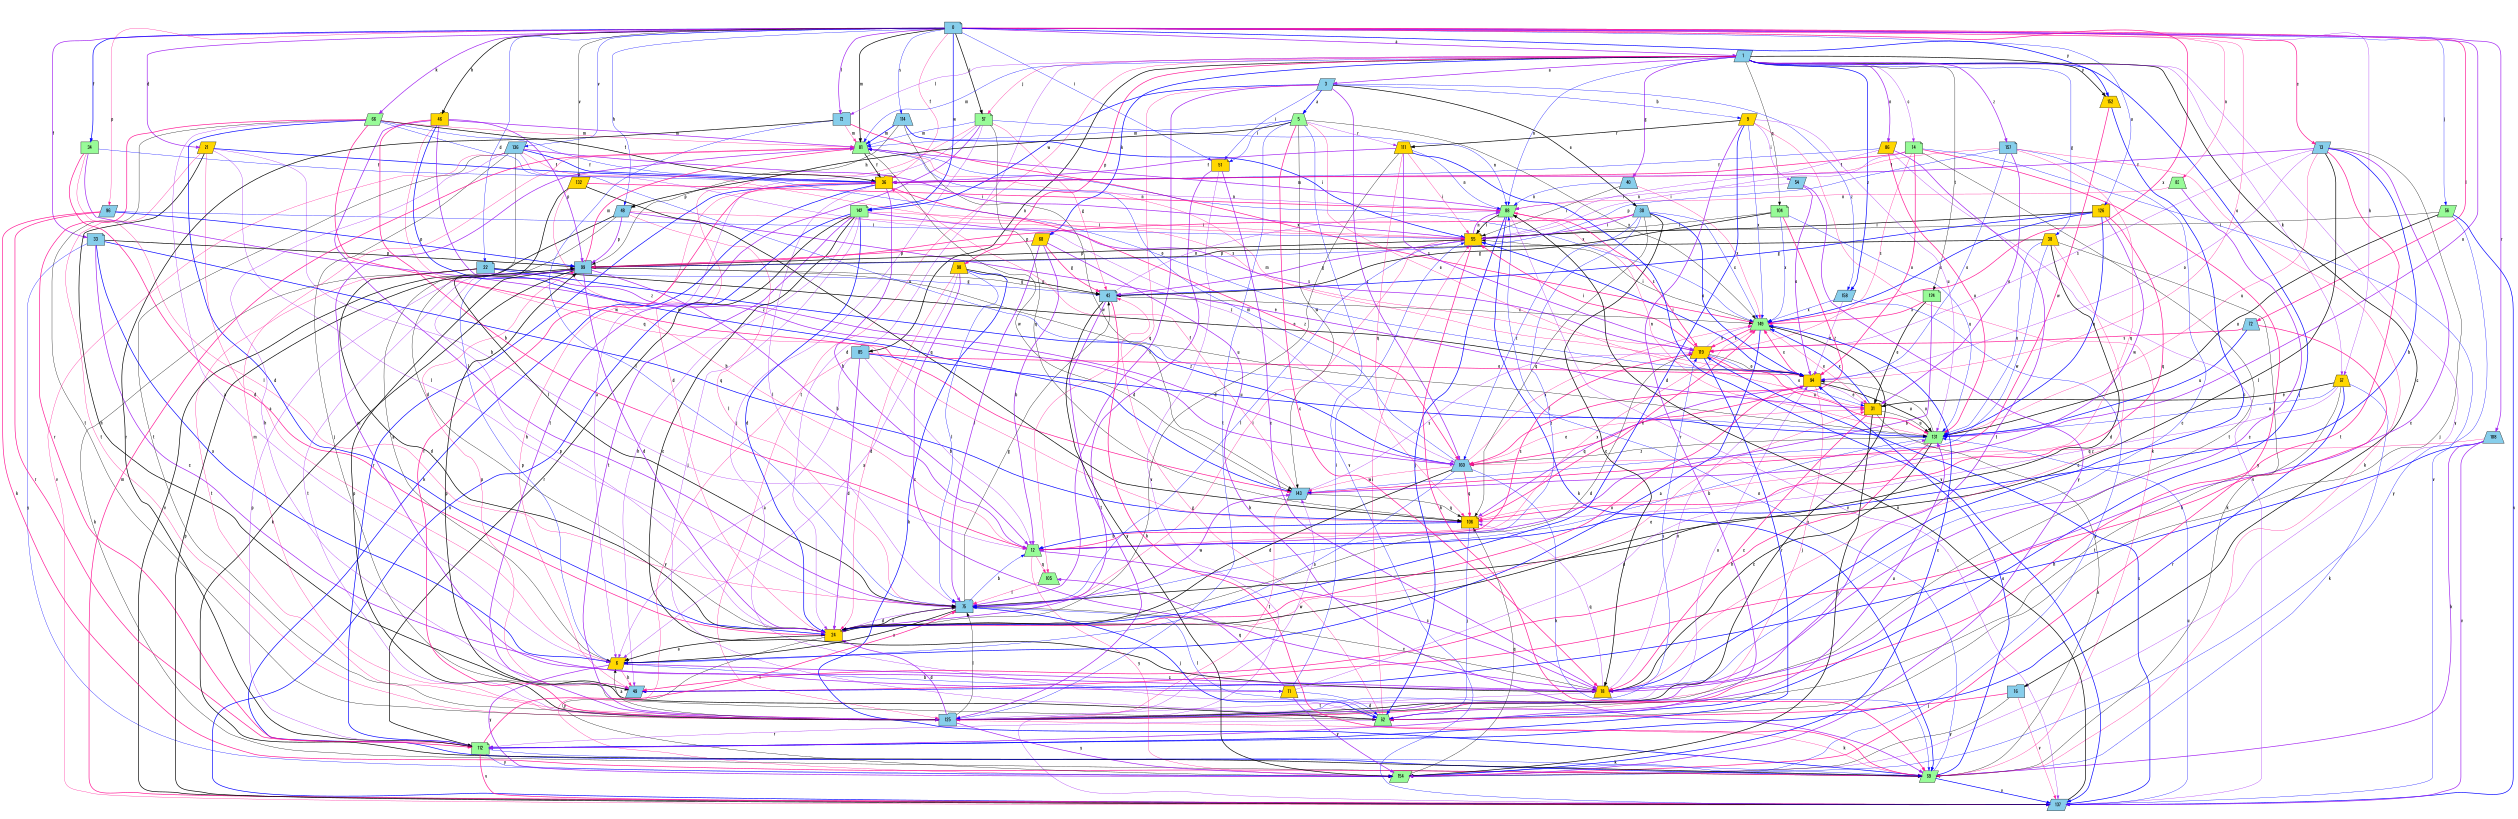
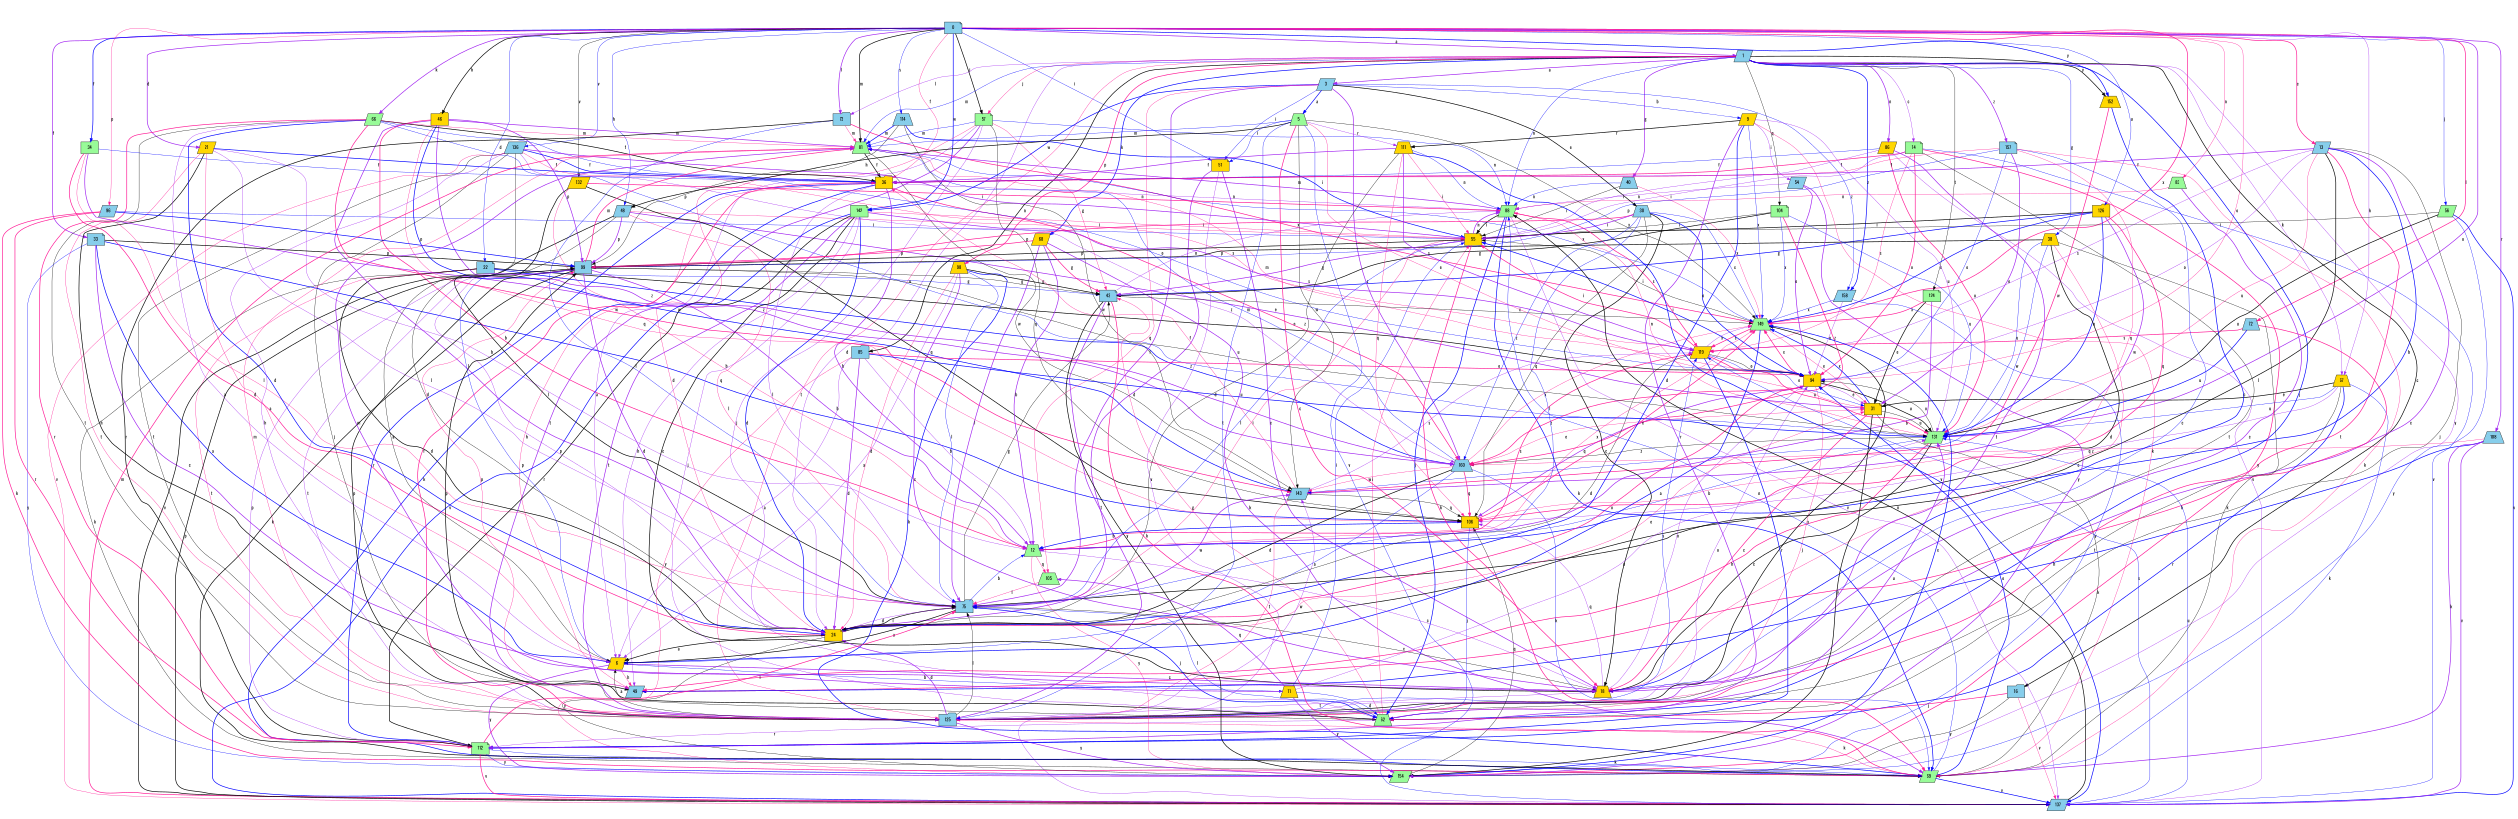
(2069, 520) -> (2069, 520)
(1309, 593) -> (1309, 593)
